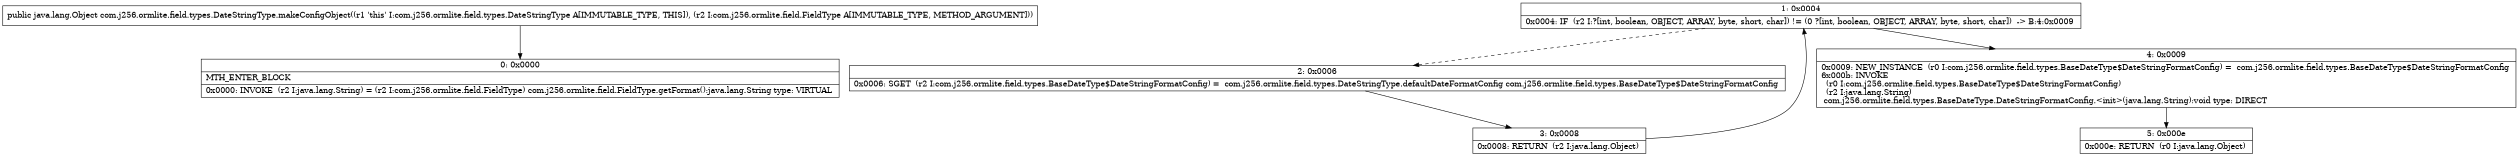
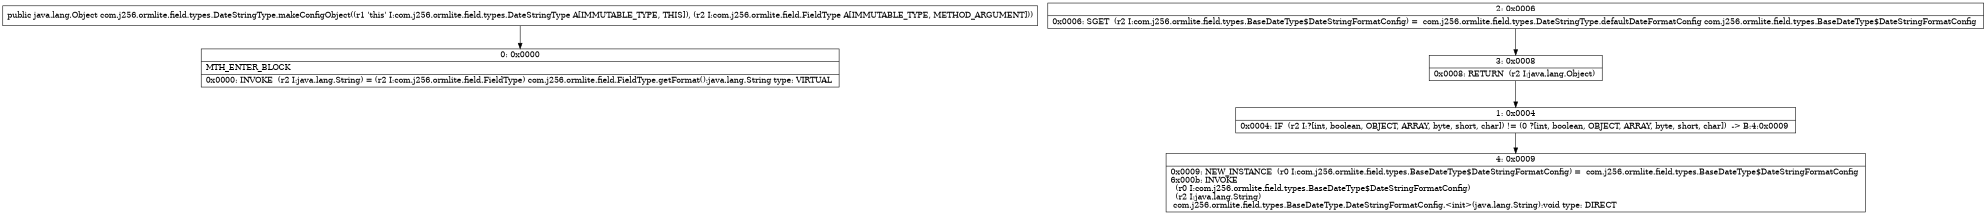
(1562, 47) -> none
(2166, 141) -> none
